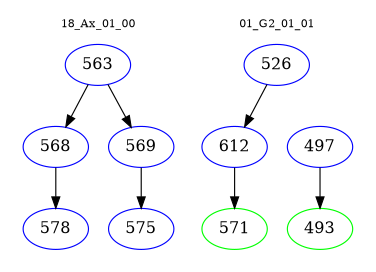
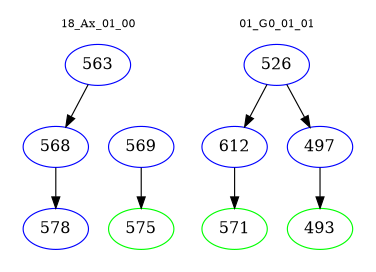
(277, 24) -> (277, 24)
(117, 101) -> none
none -> (296, 101)
(141, 229) -> (141, 229)
